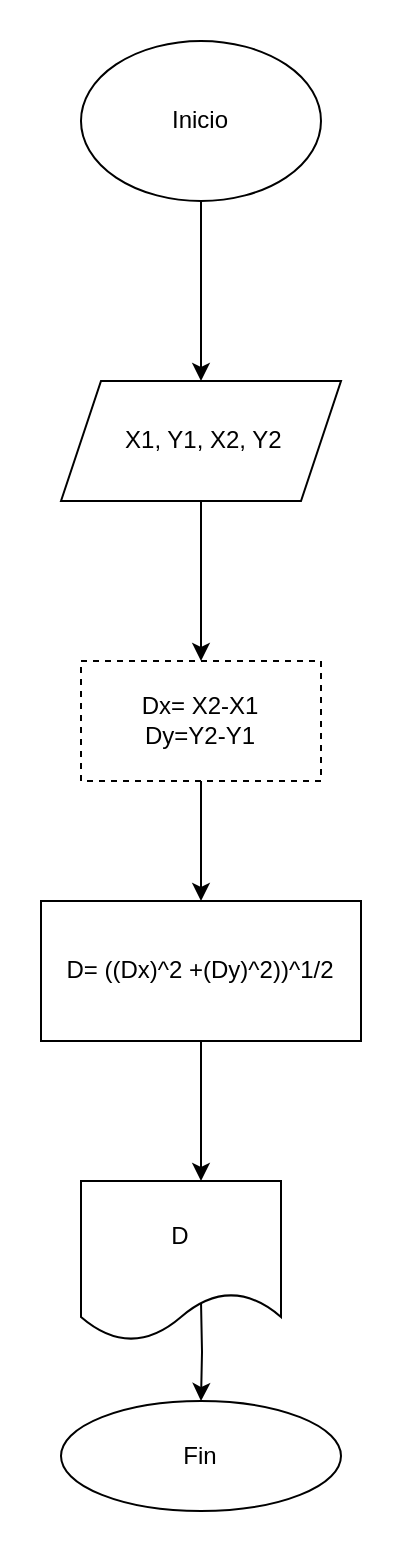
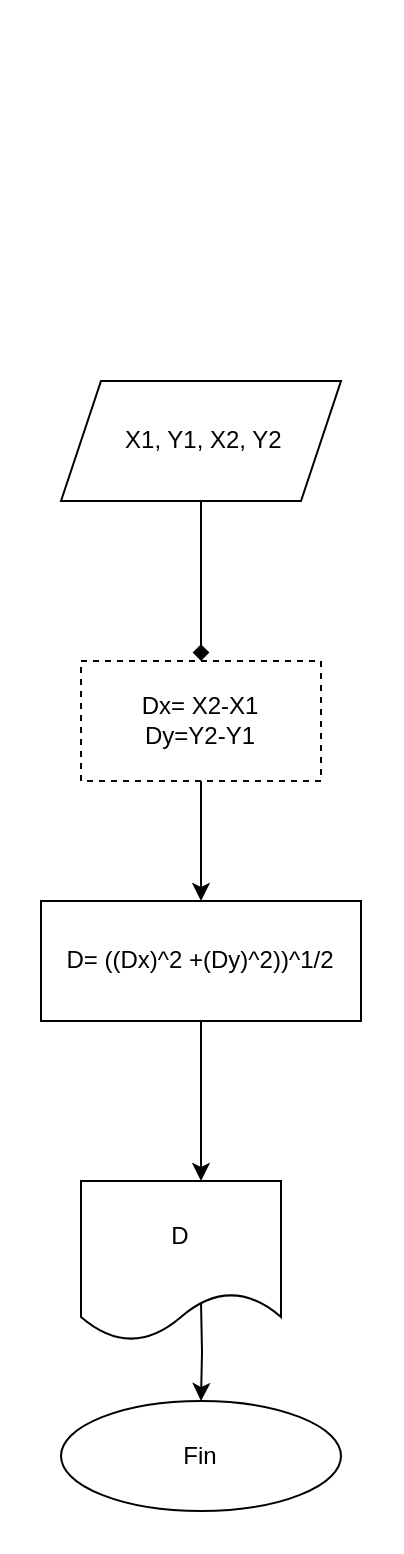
(201, 121) -> none
(201, 284) -> none
(201, 646) -> (201, 645)
(201, 971) -> (201, 961)
